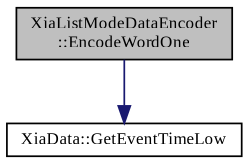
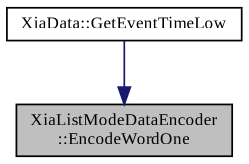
(124, 83) -> (124, 64)
